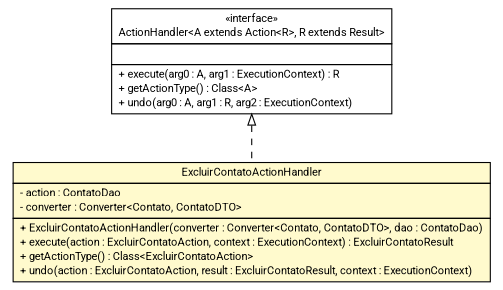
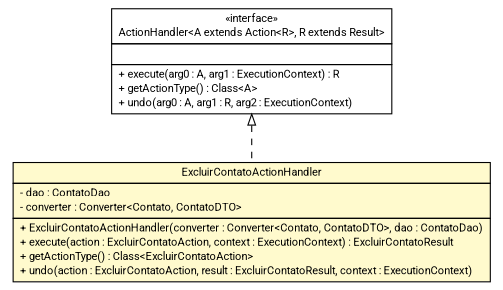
(71, 193) -> (66, 193)
